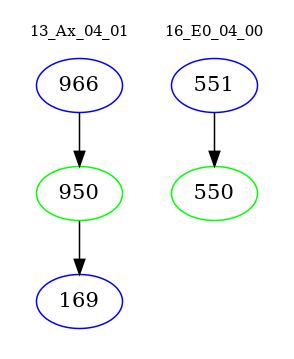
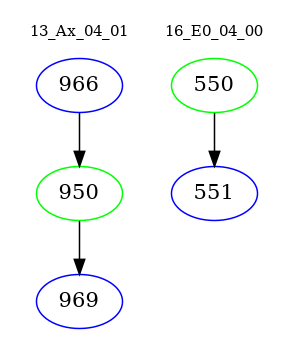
(214, 132) -> (214, 132)
(80, 302) -> (80, 302)
